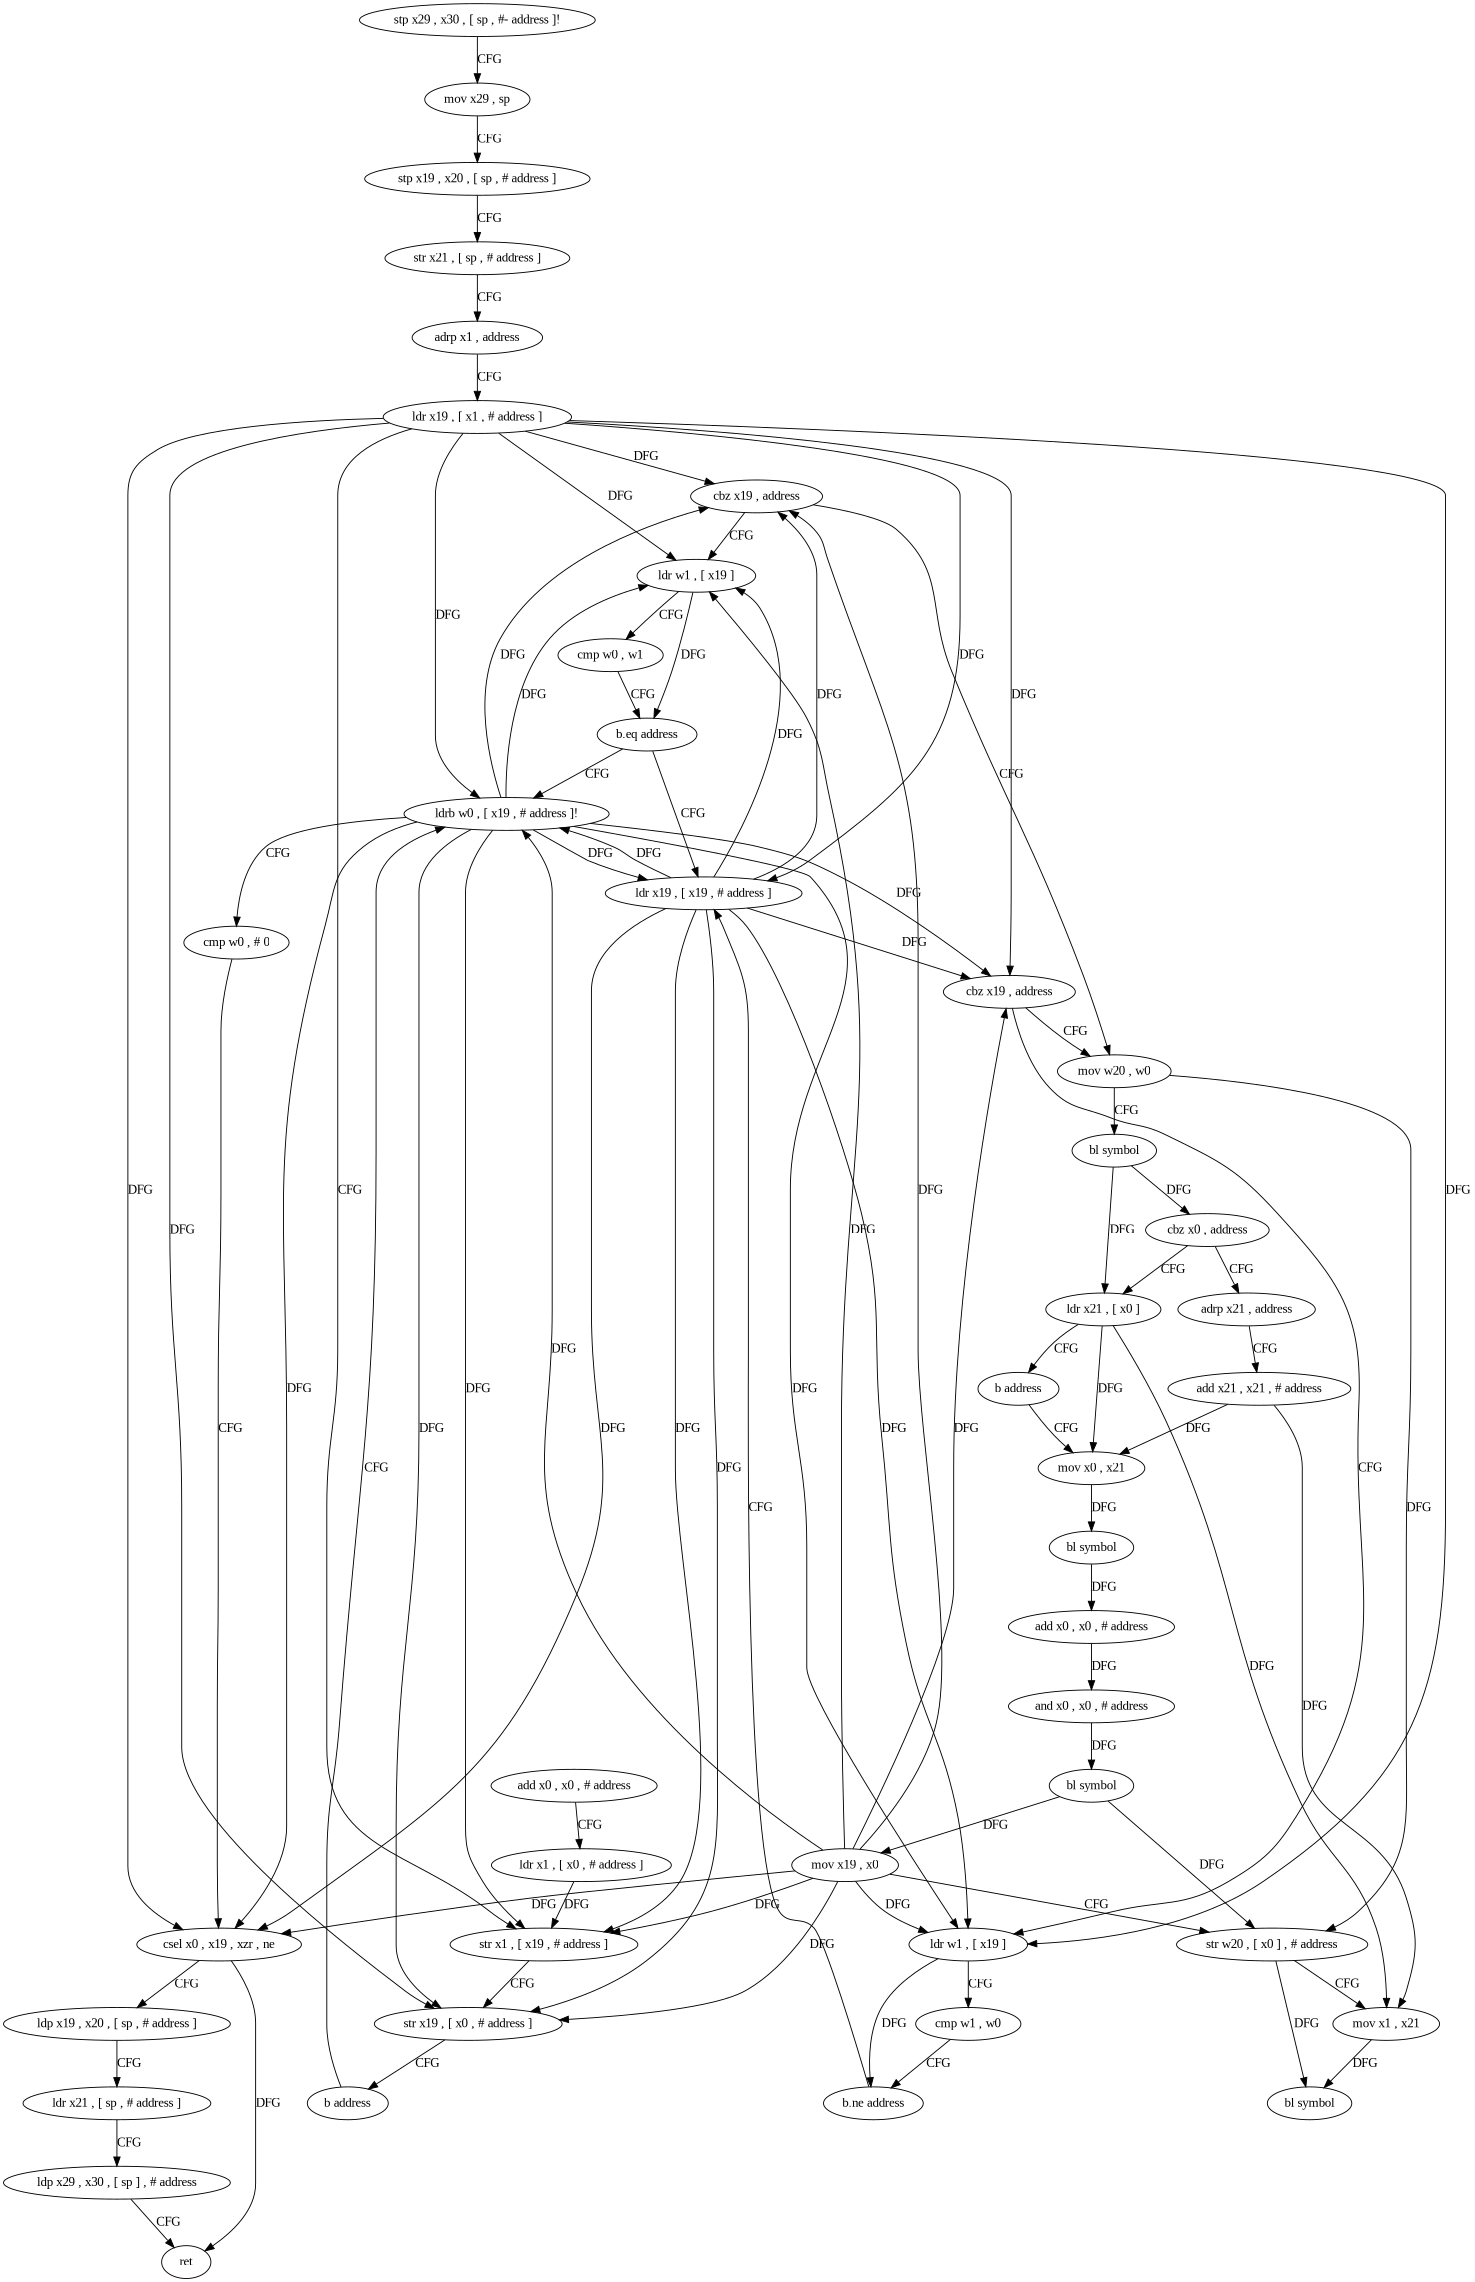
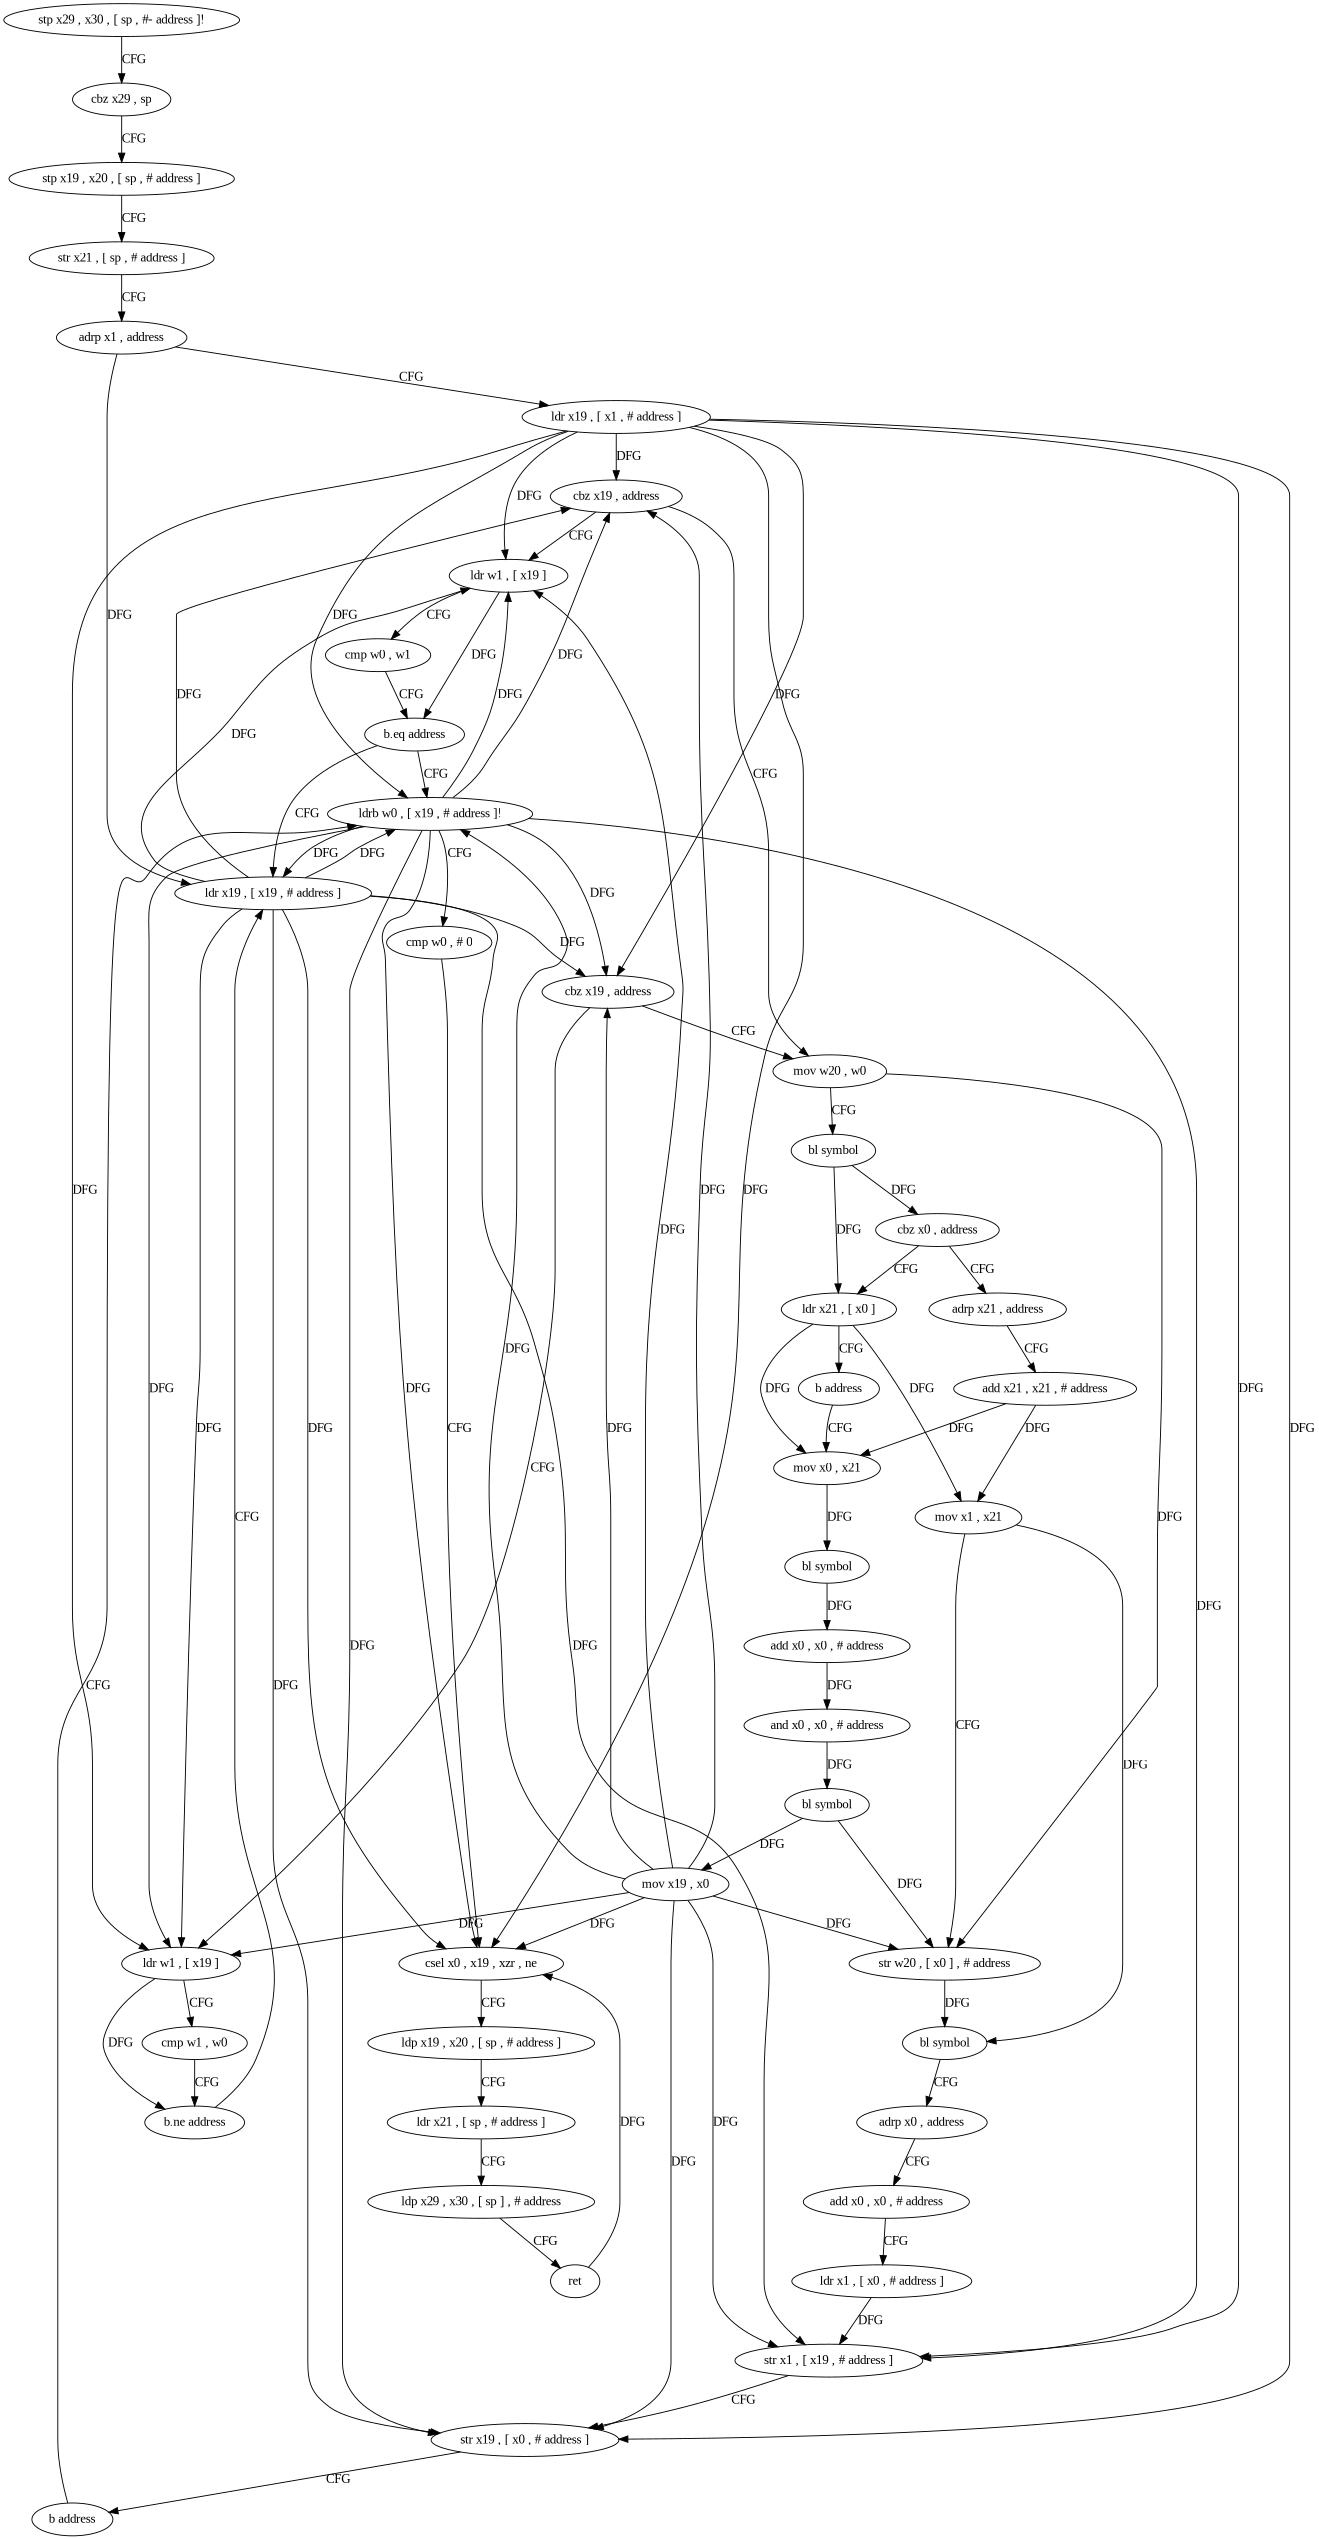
(477, 99) -> (122, 99)
(960, 522) -> (107, 638)
(350, 1190) -> (1251, 1389)
(1096, 1905) -> (839, 1924)
(1326, 1982) -> (956, 1736)
(256, 2109) -> (620, 2109)
none -> (922, 2122)
